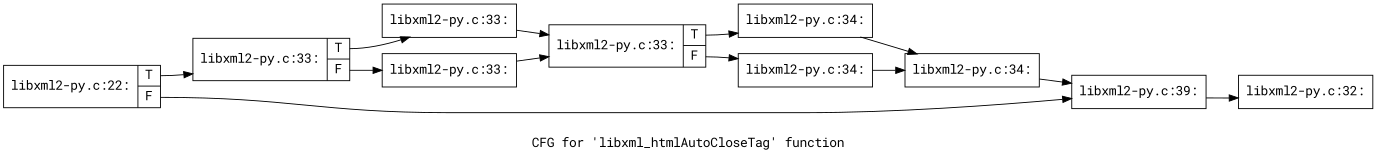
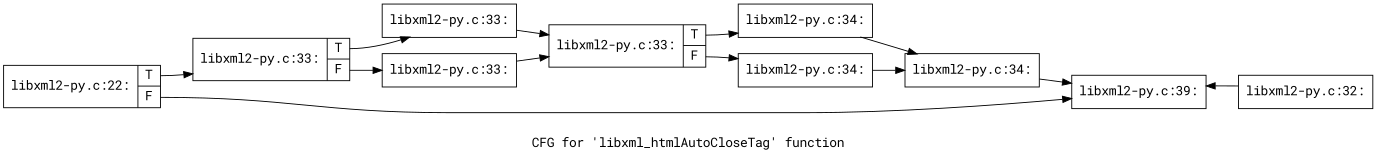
(1218, 98) -> (1227, 86)
